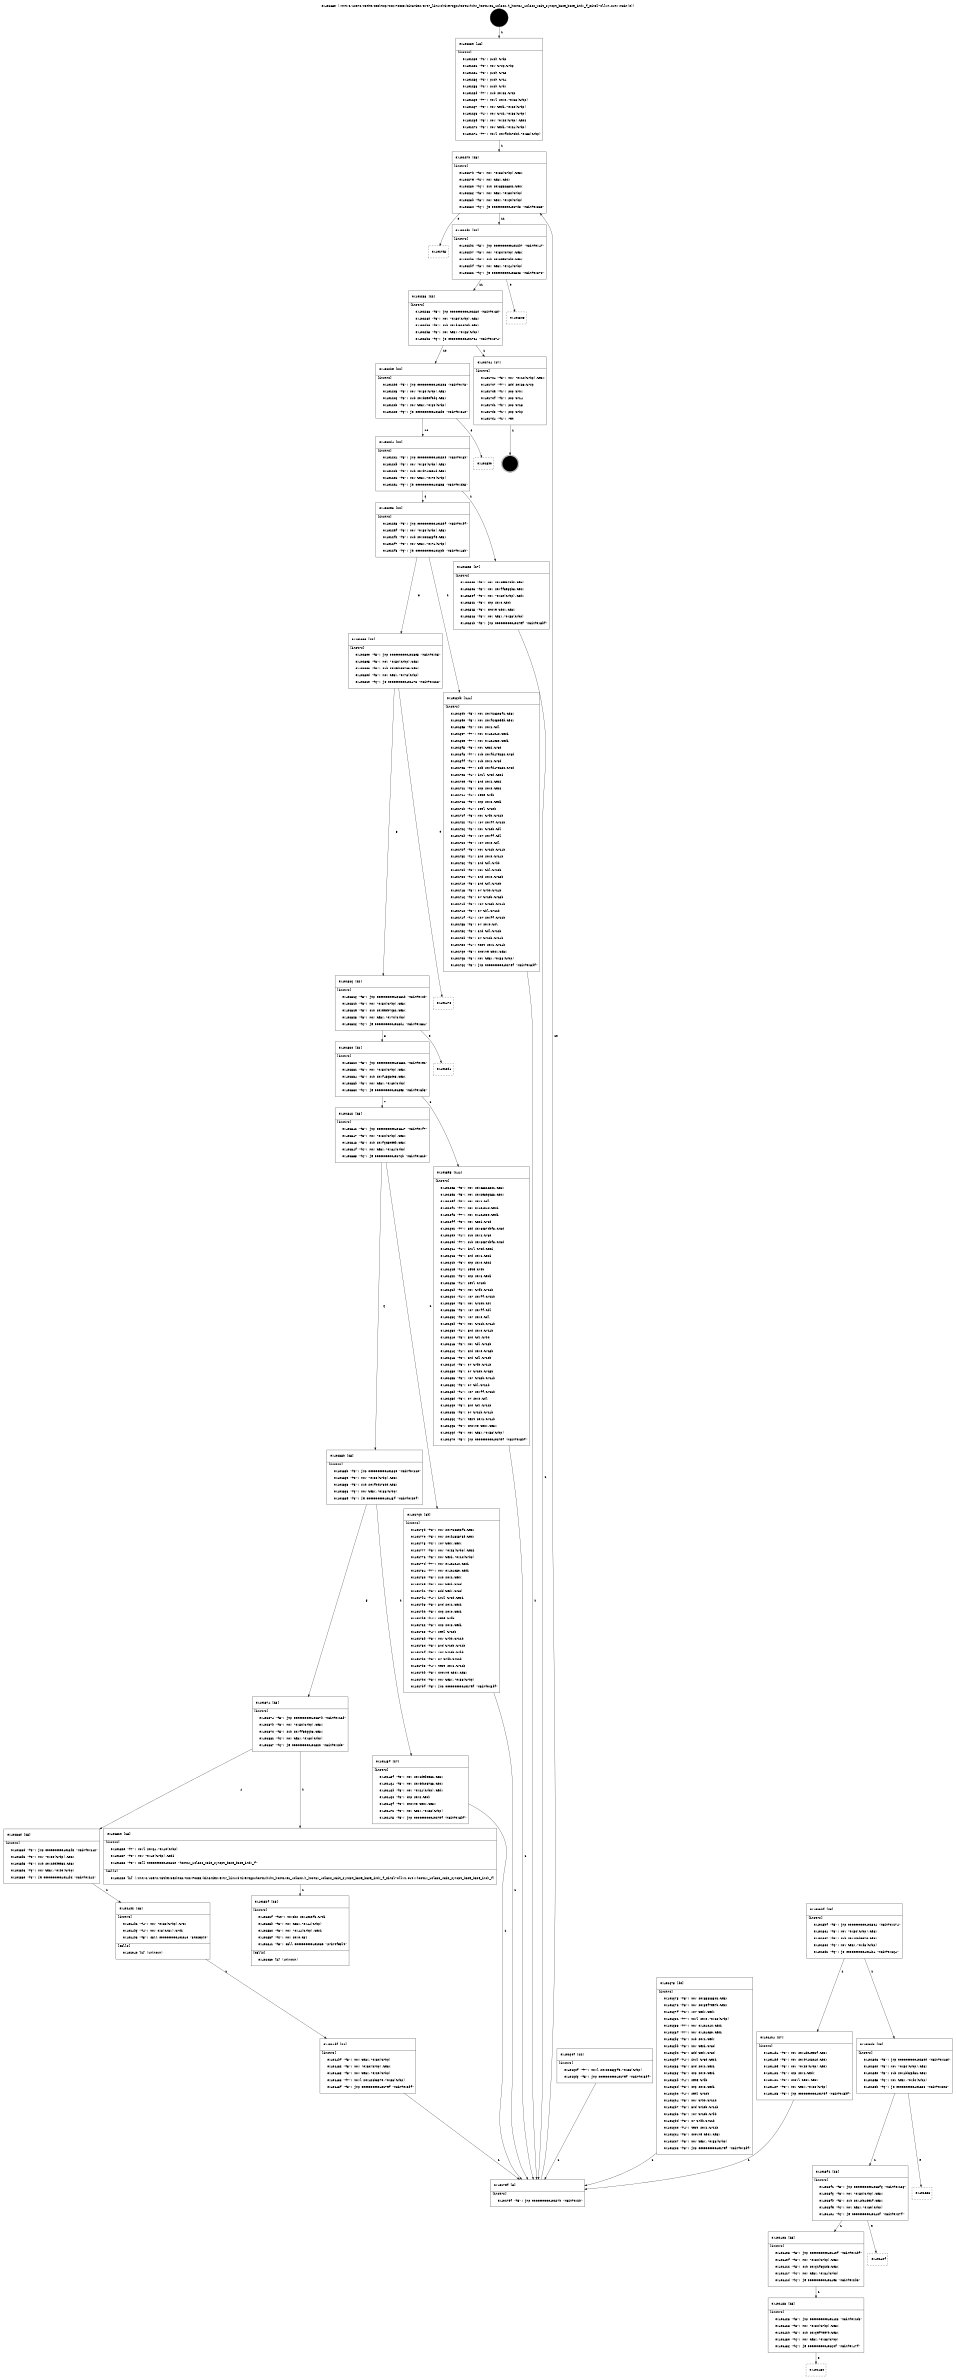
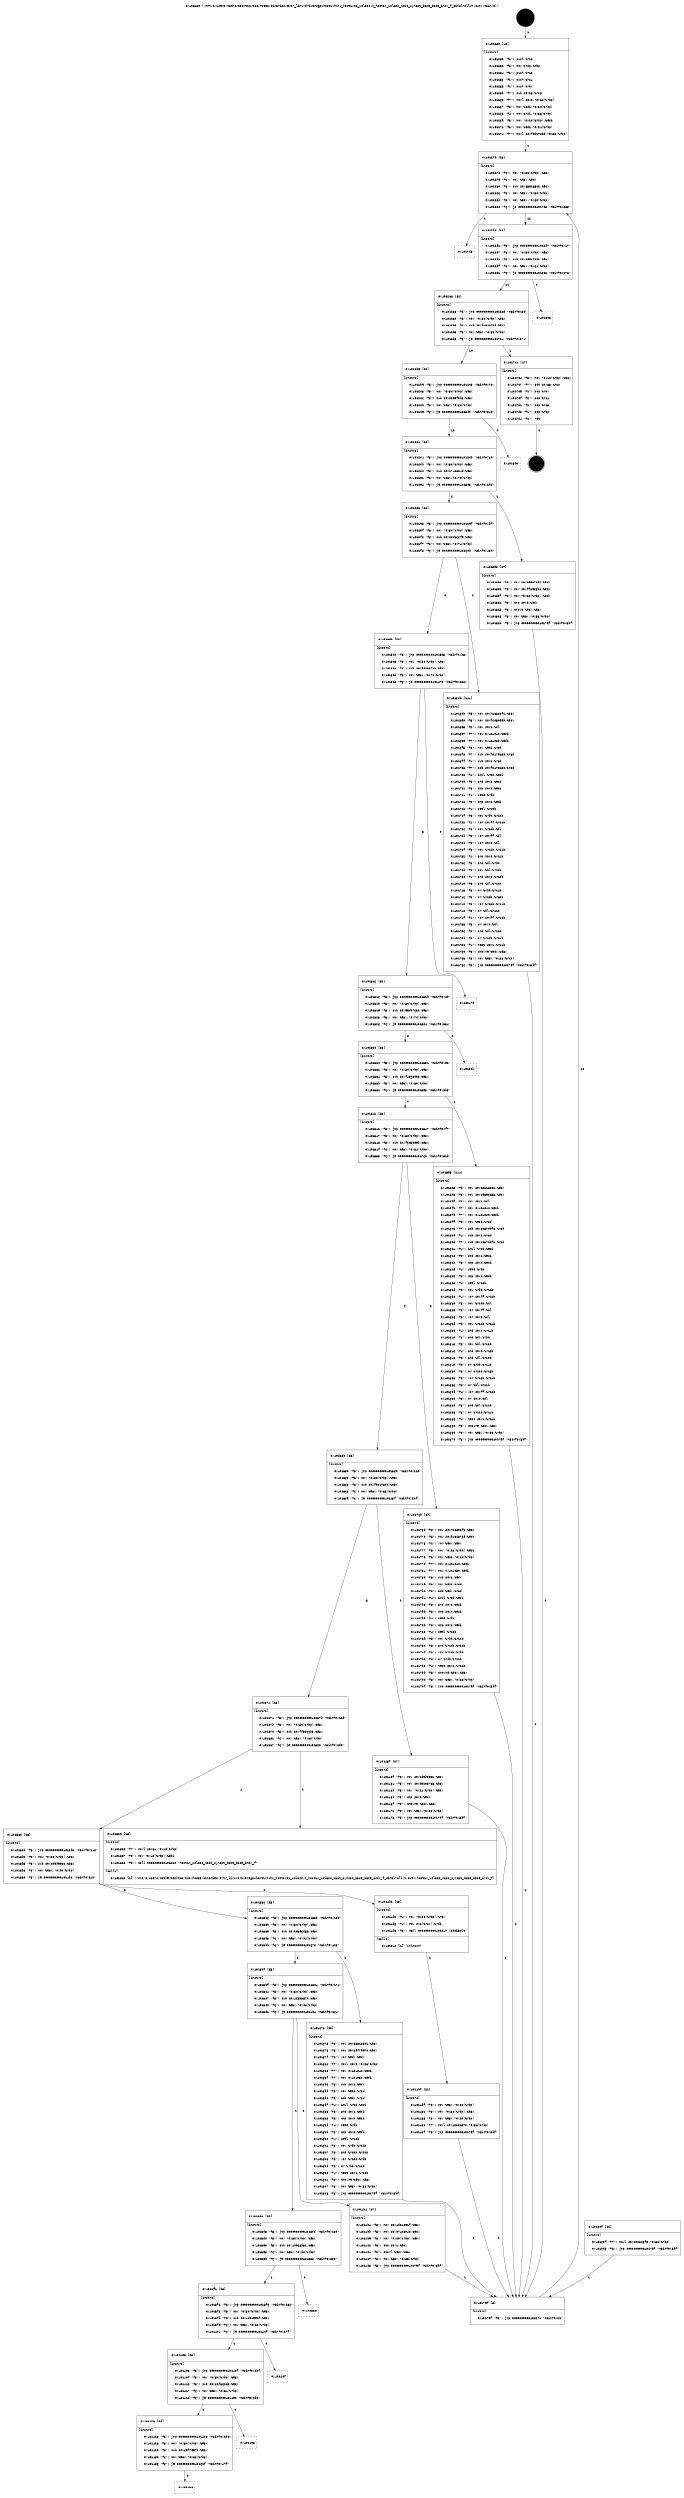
none -> (295, 1924)
(300, 1931) -> none
none -> (247, 2443)
